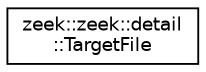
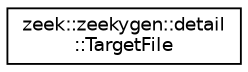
(103, 36) -> (124, 36)
